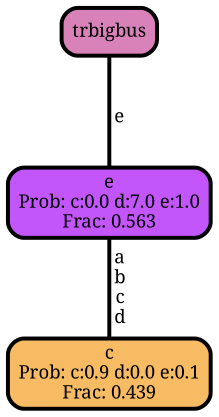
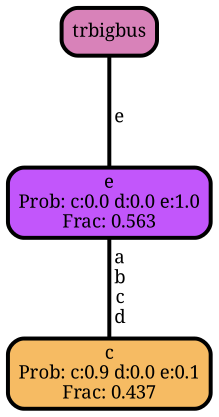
(109, 203) -> (109, 203)
(109, 374) -> (109, 374)
